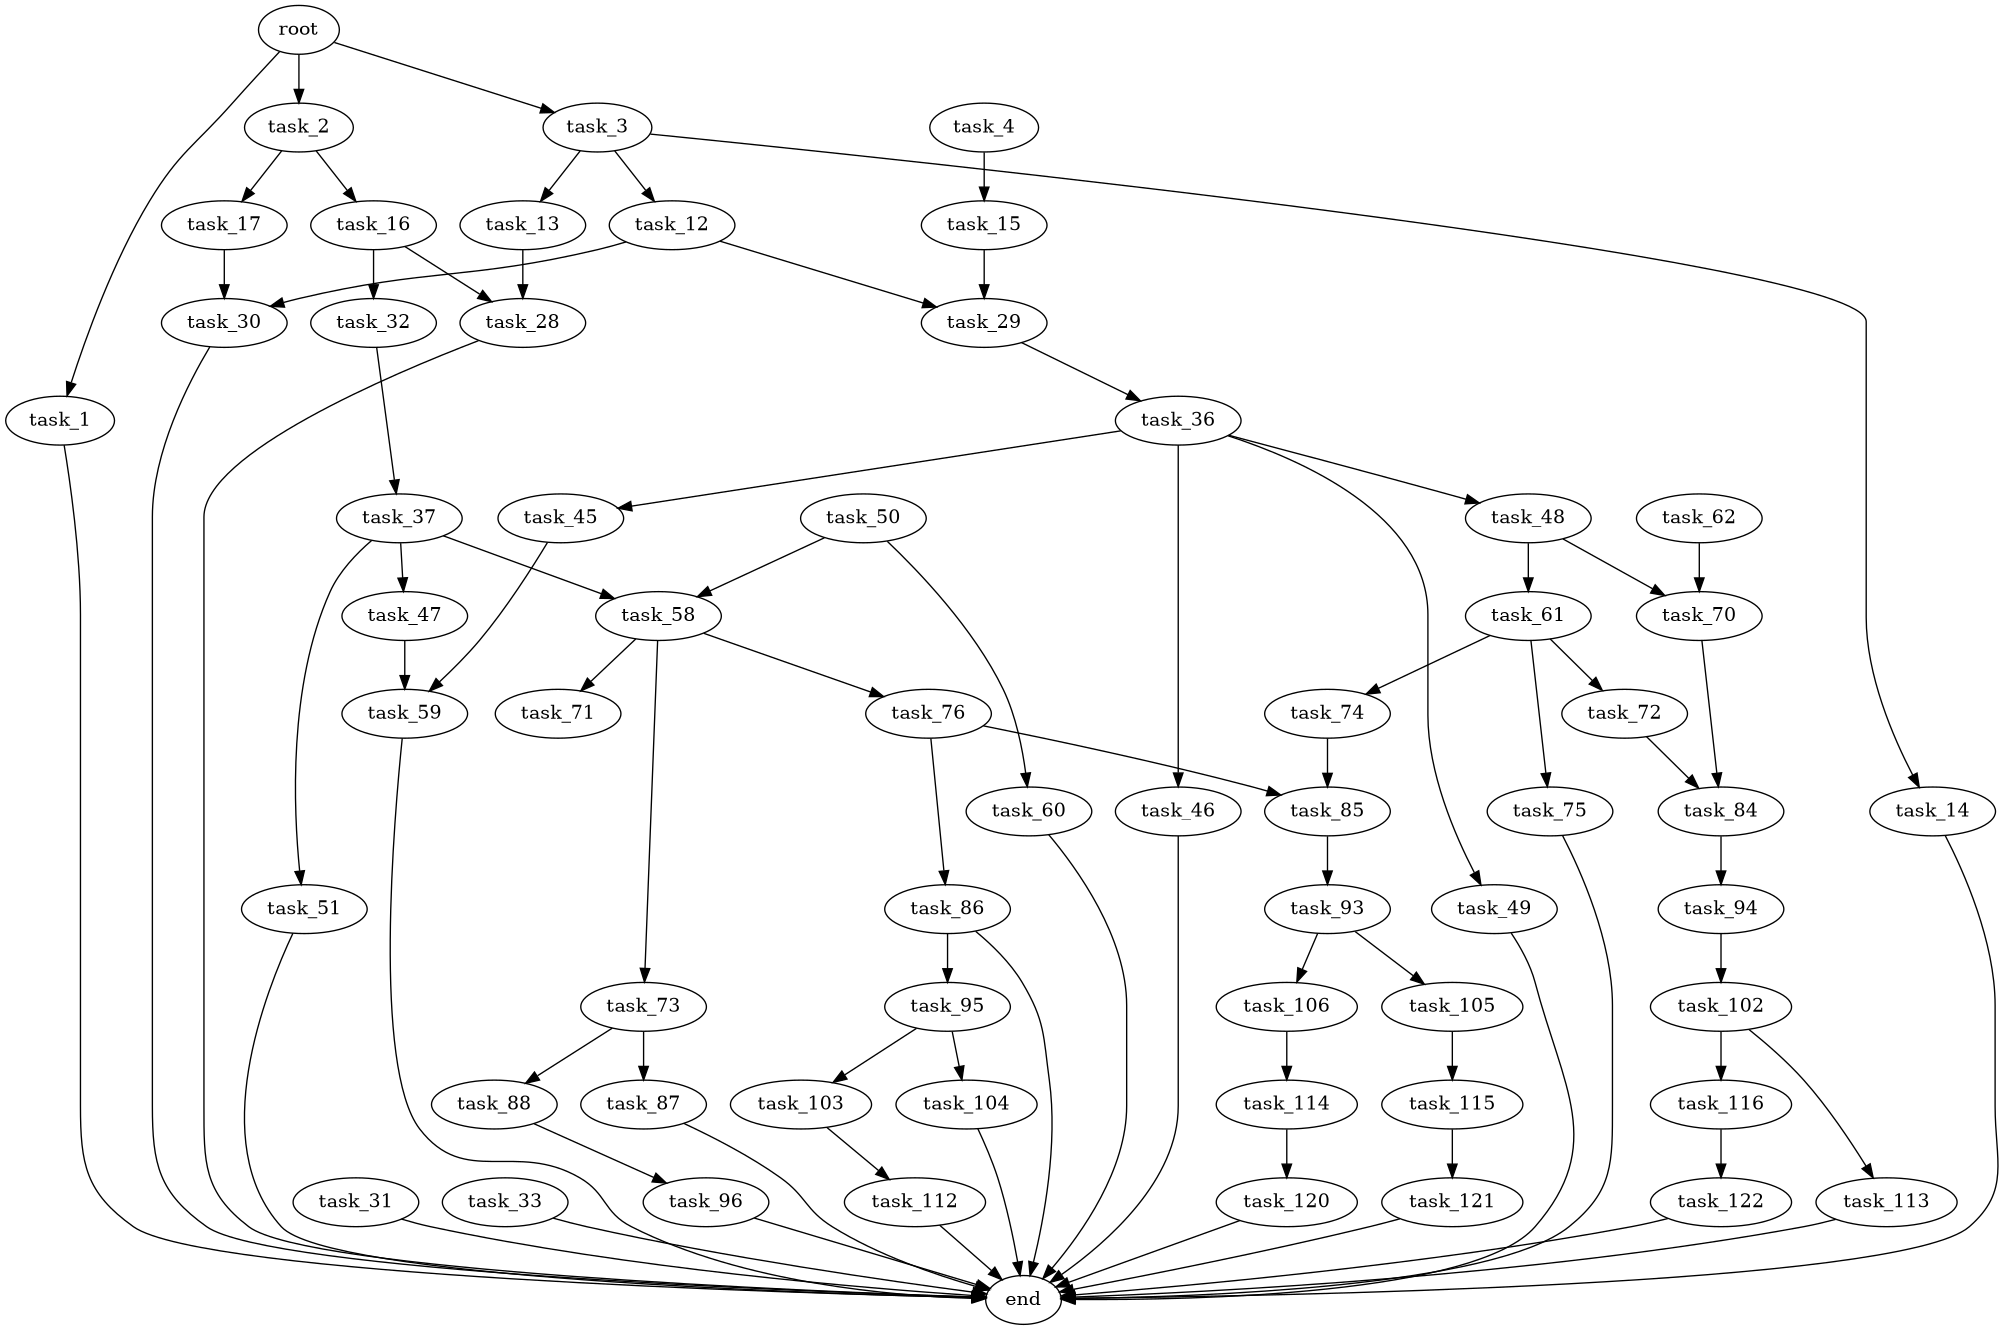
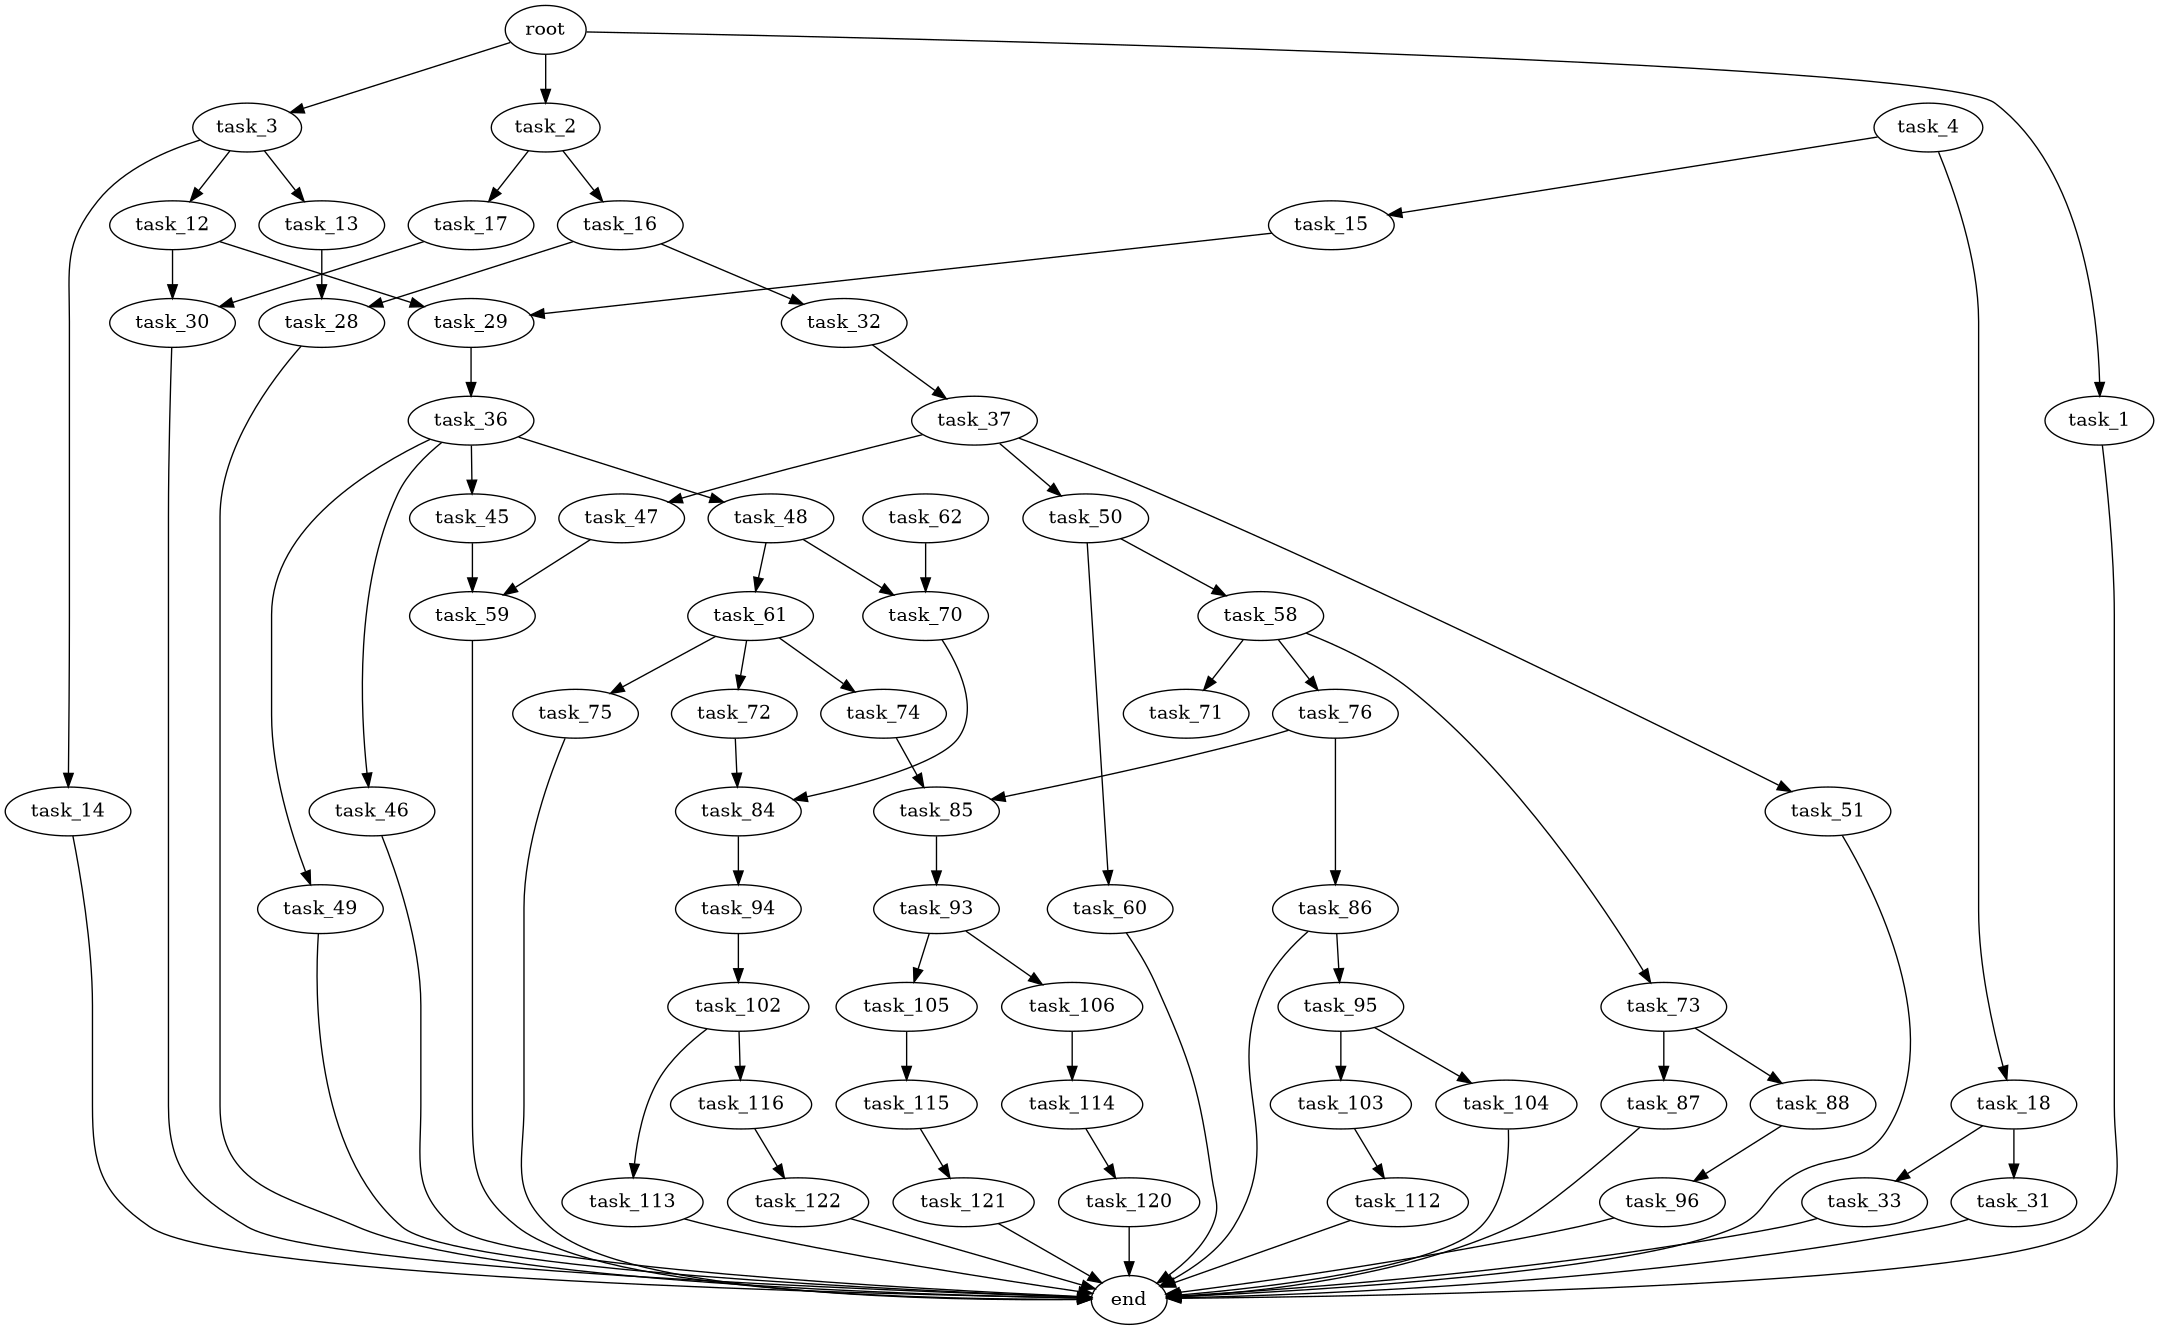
(522, 565) -> (1025, 465)
none -> (2014, 1105)
